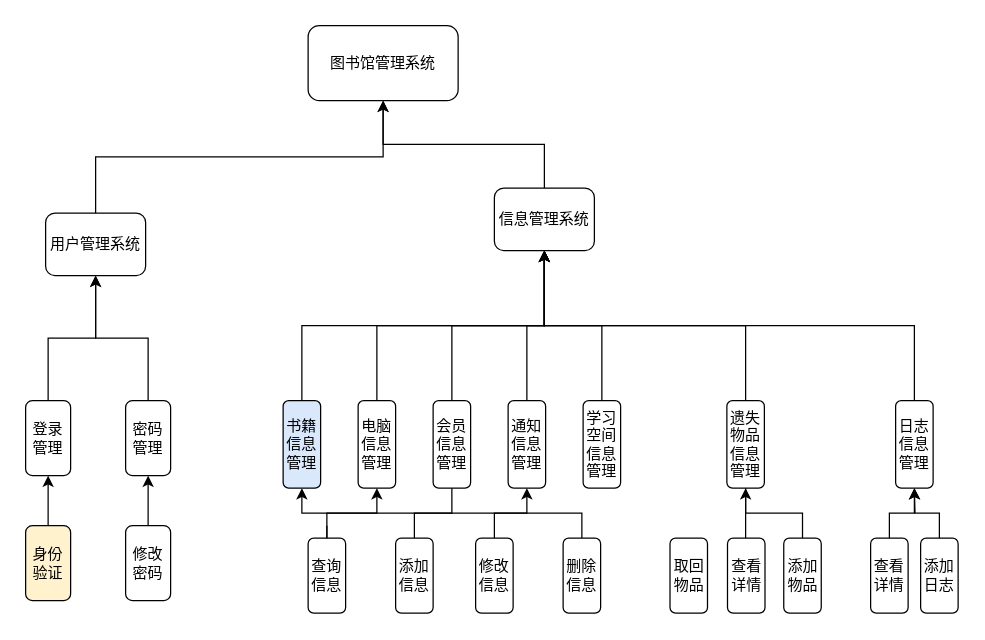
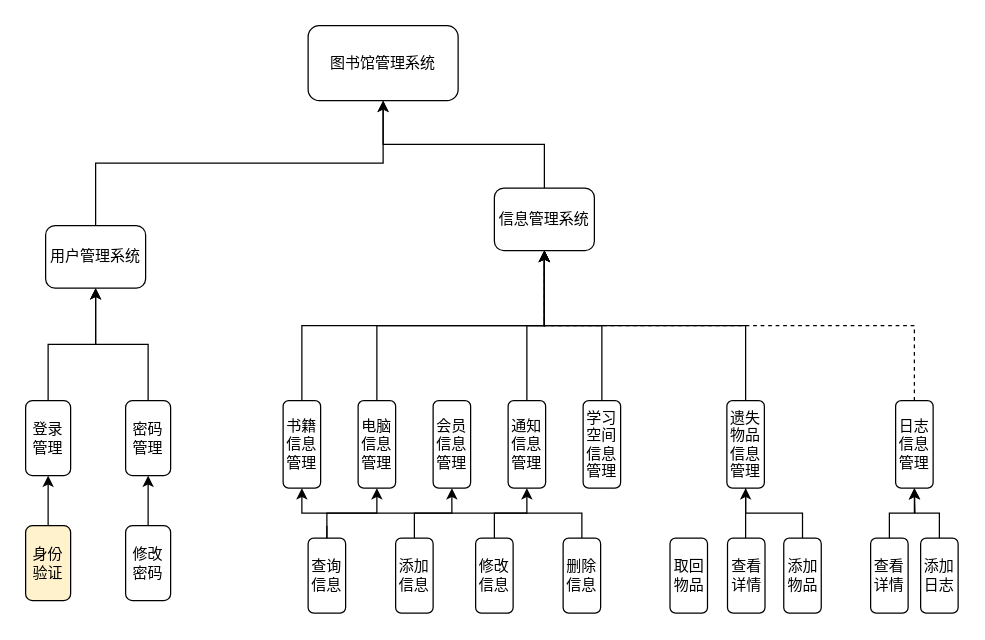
(96, 244) -> (96, 257)
(867, 326) -> (867, 326)
(746, 328) -> (746, 328)
(452, 365) -> none
(302, 444) -> (302, 444)
(452, 494) -> (452, 498)
